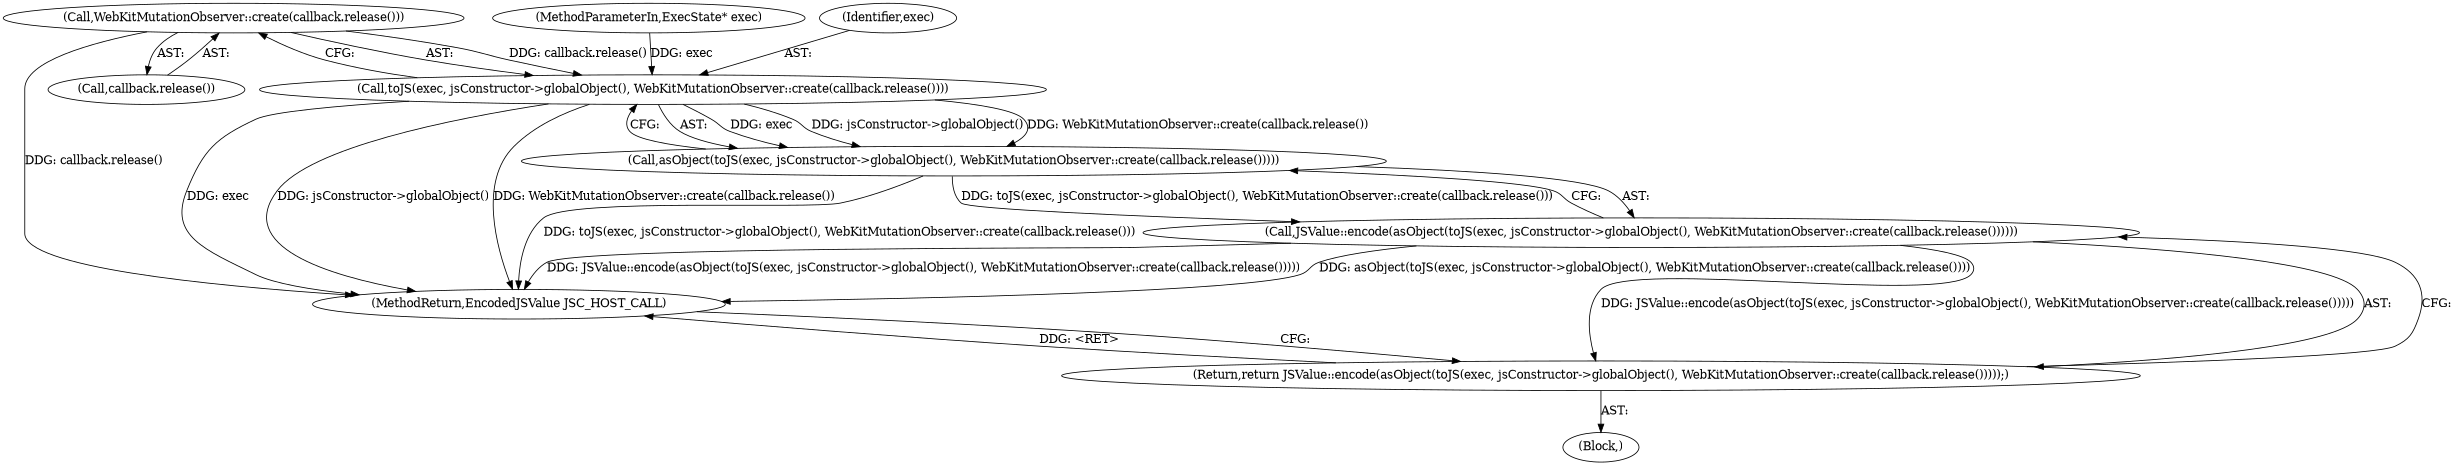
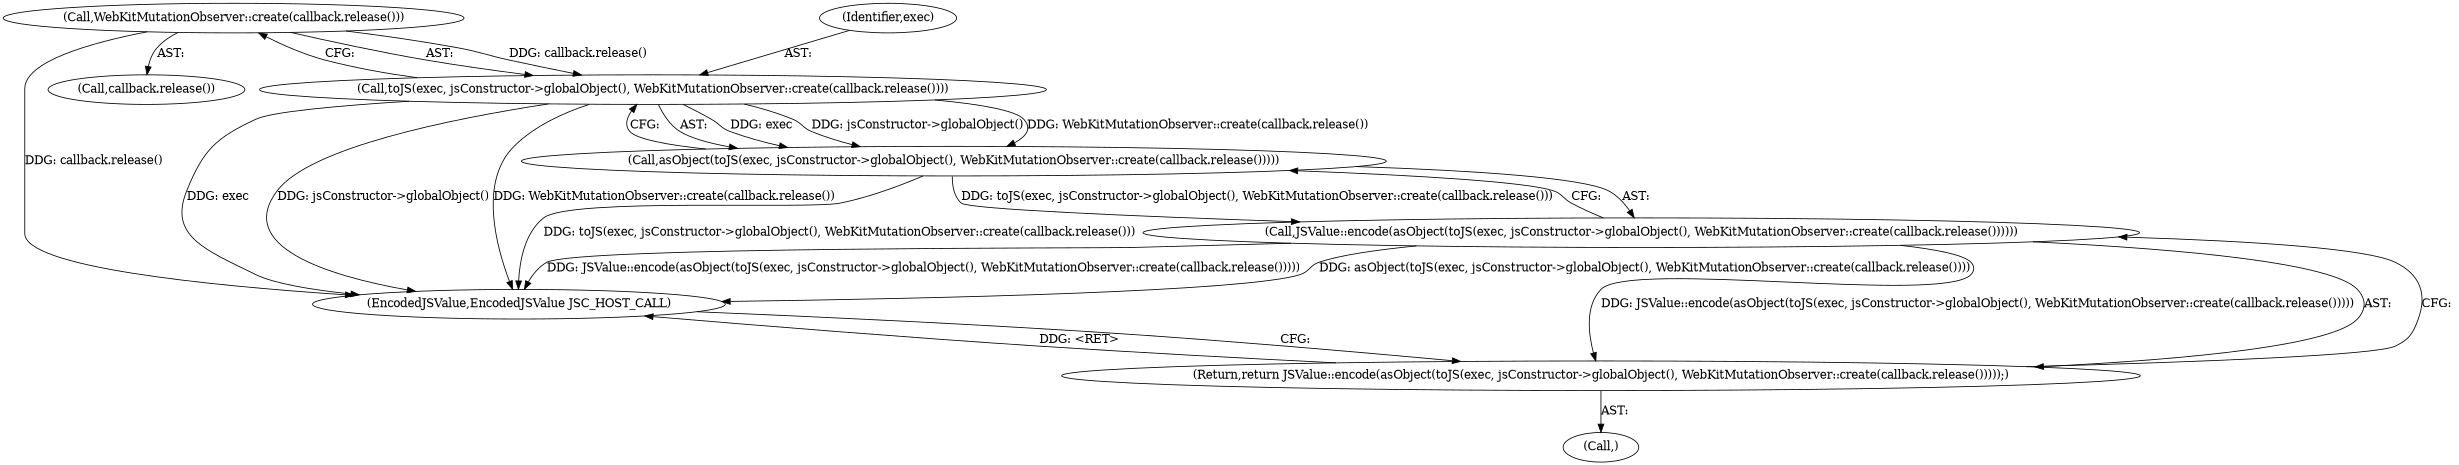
(649, 18) -> none
(191, 58) -> none
(519, 304) -> (519, 304)
(1601, 447) -> (1601, 447)
